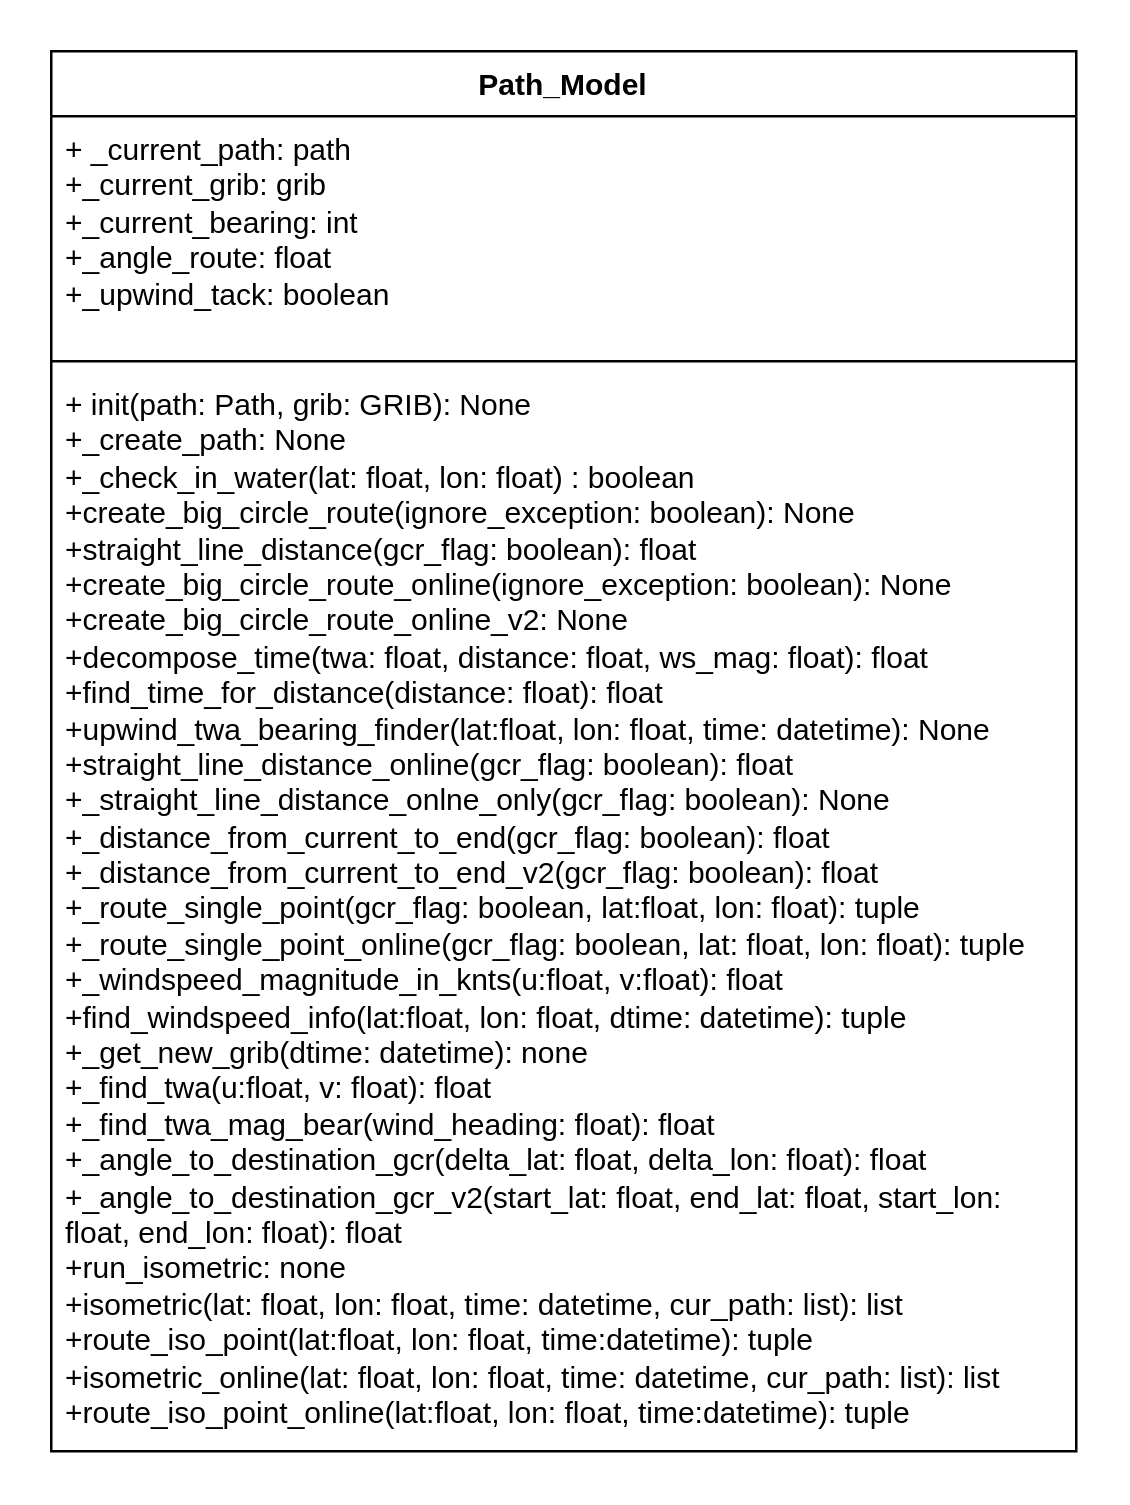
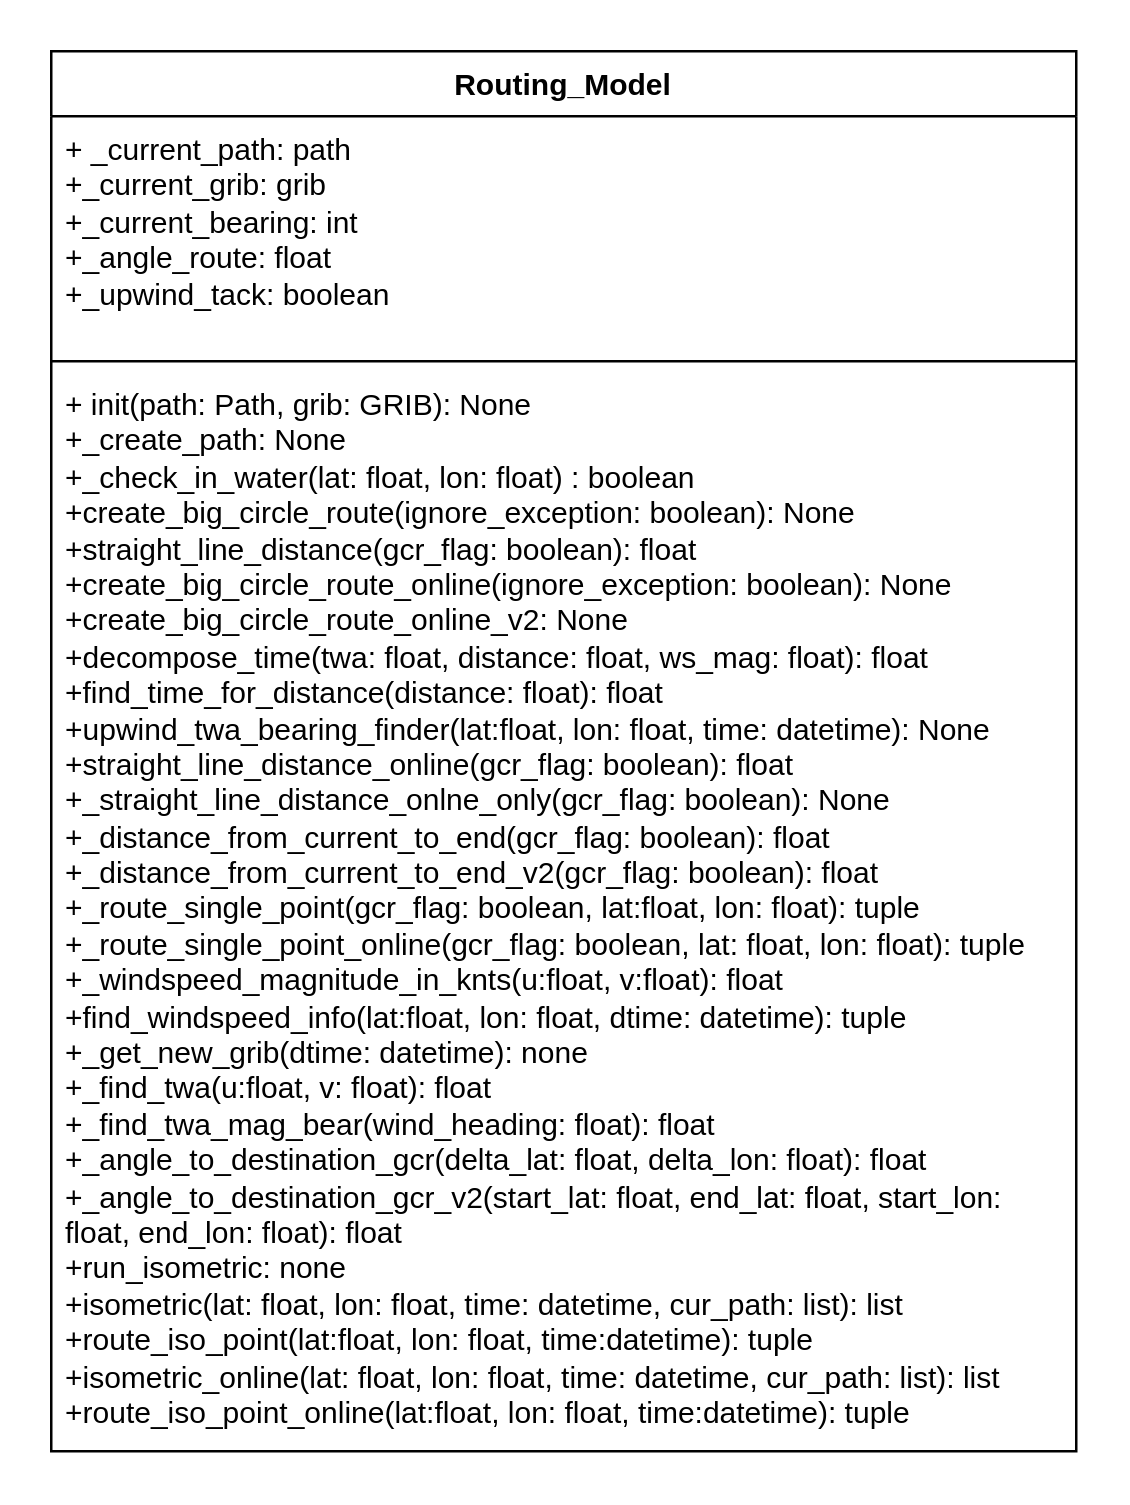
(564, 87) -> (564, 87)
